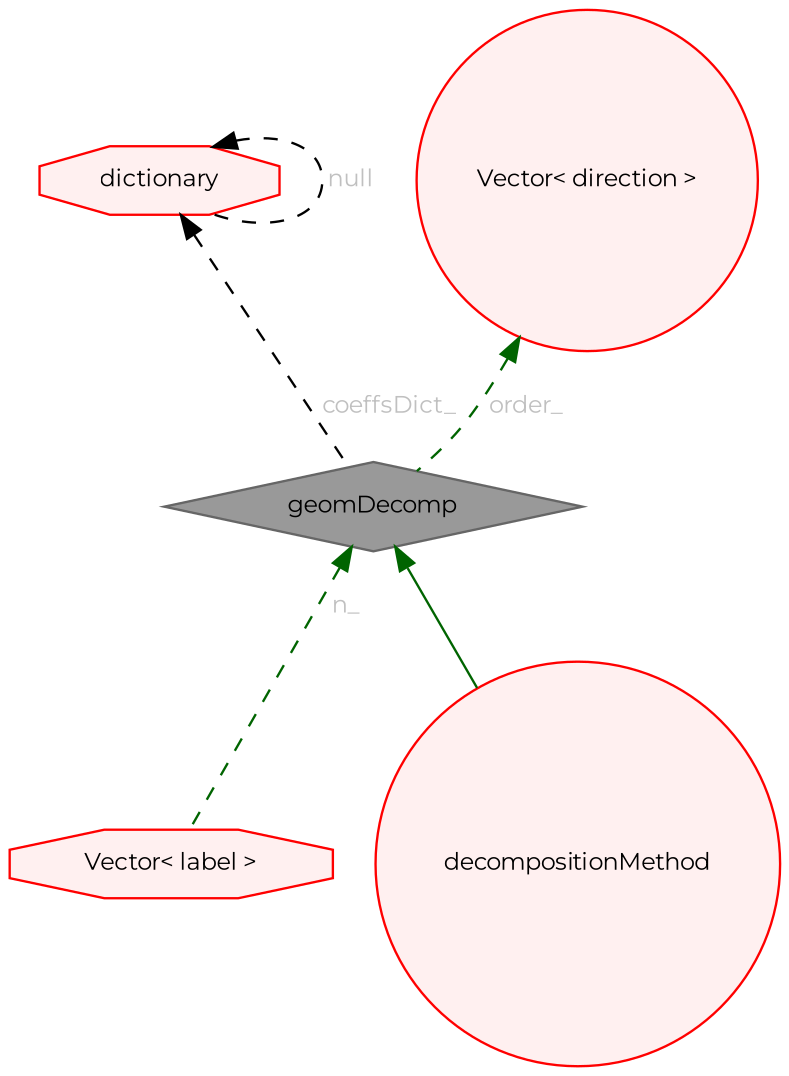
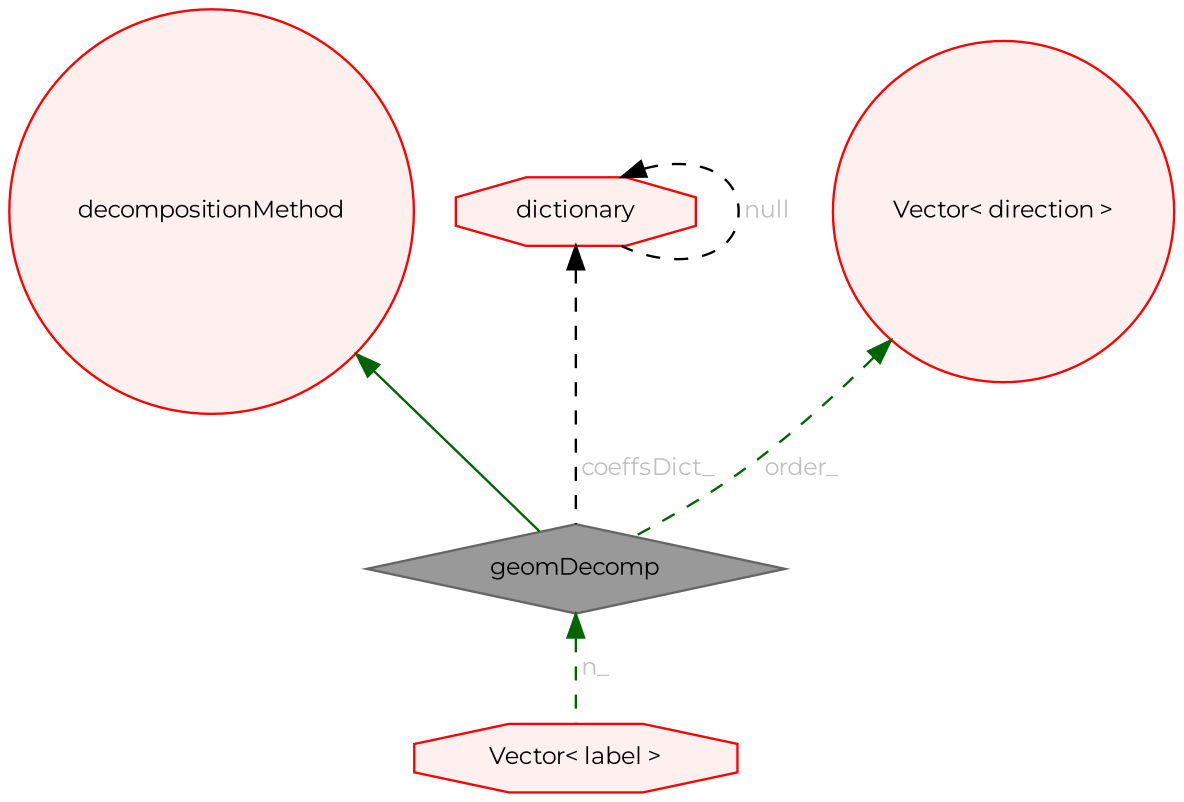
(442, 628) -> (457, 451)
